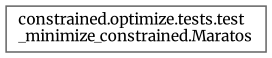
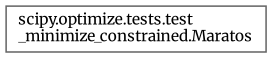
(136, 29) -> (136, 29)
